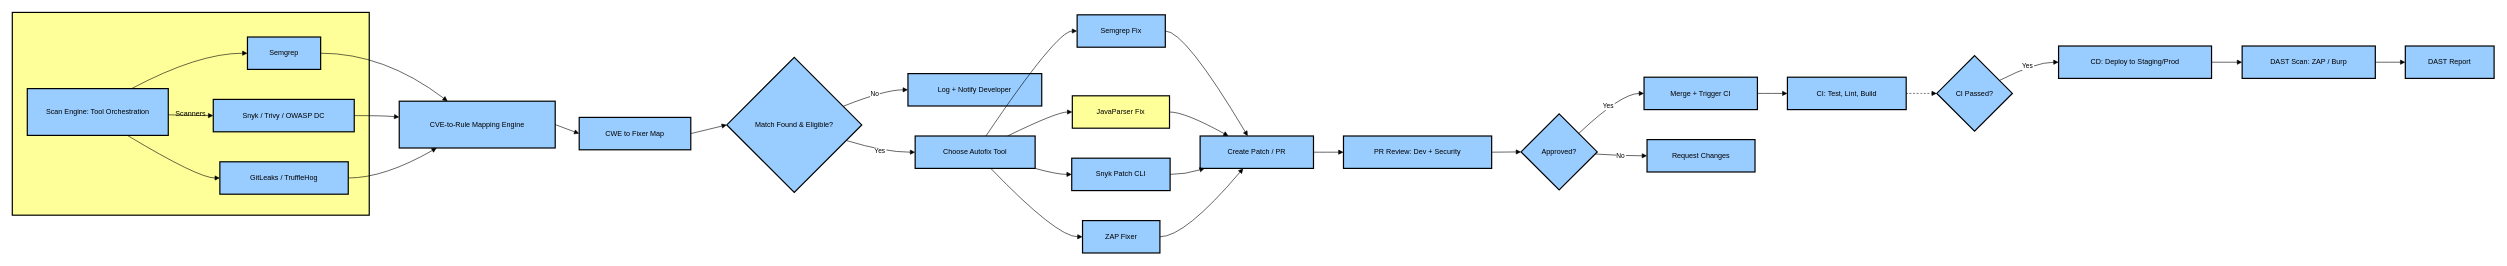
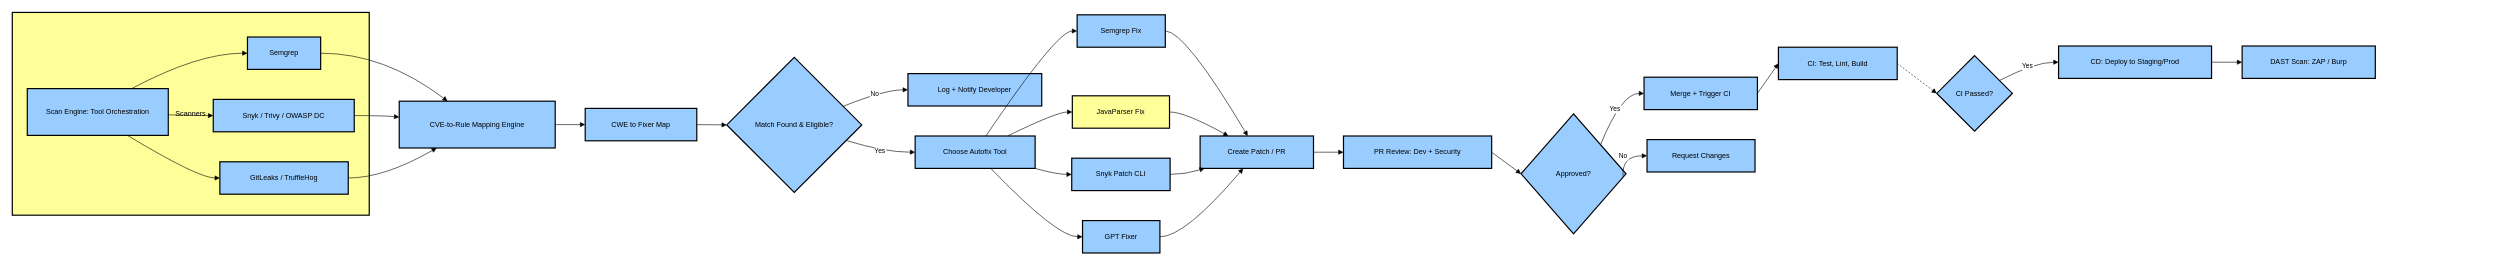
(2400, 62) -> none
(2450, 62) -> none
(1847, 93) -> (1838, 63)
(635, 134) -> (641, 125)
(1559, 152) -> (1574, 174)
(1121, 237) -> (1121, 237)
